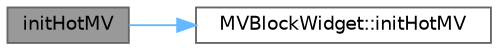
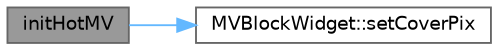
(343, 25) -> (343, 25)
